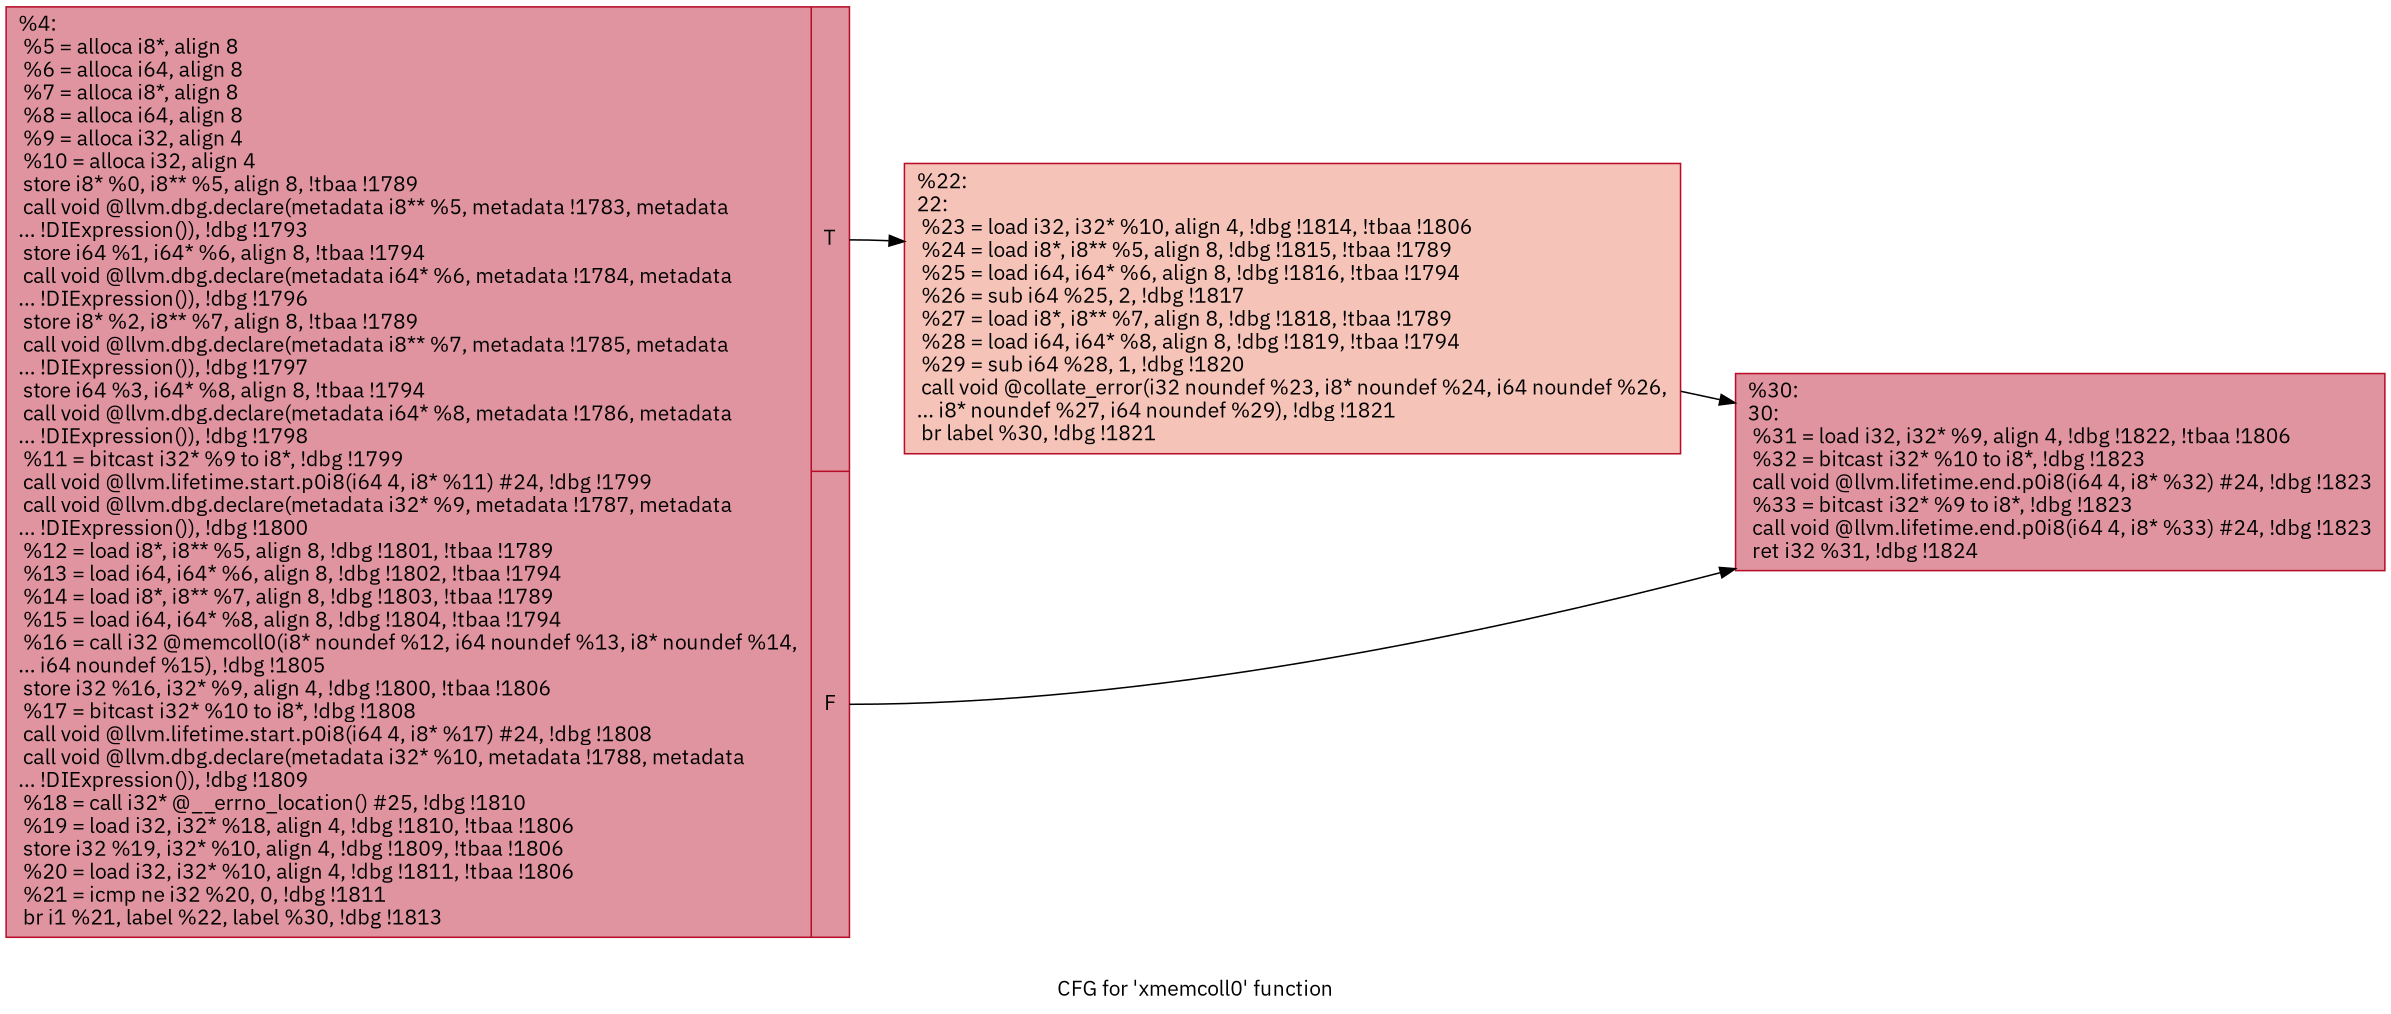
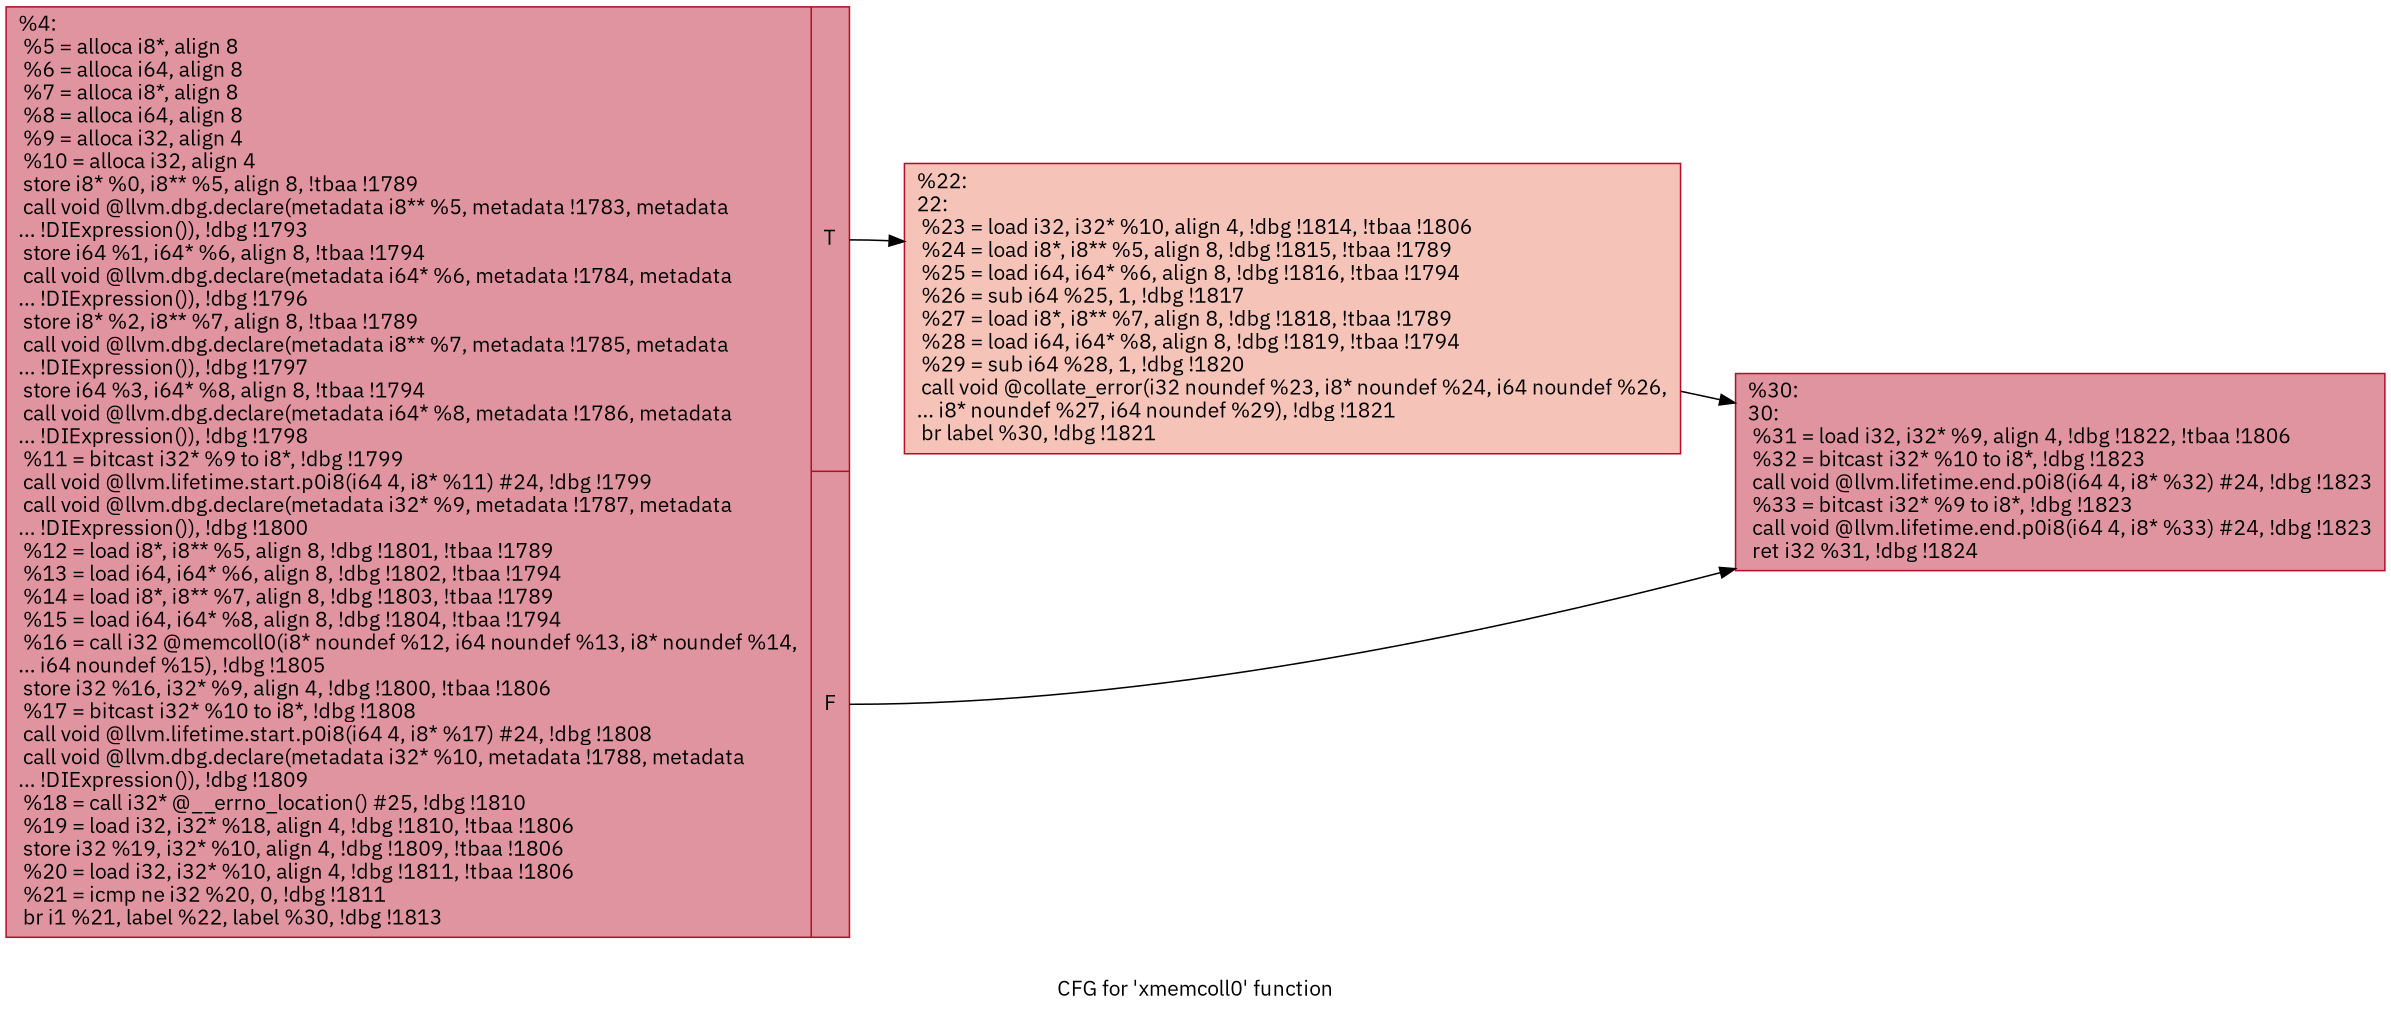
(1081, 296) -> (1081, 296)
